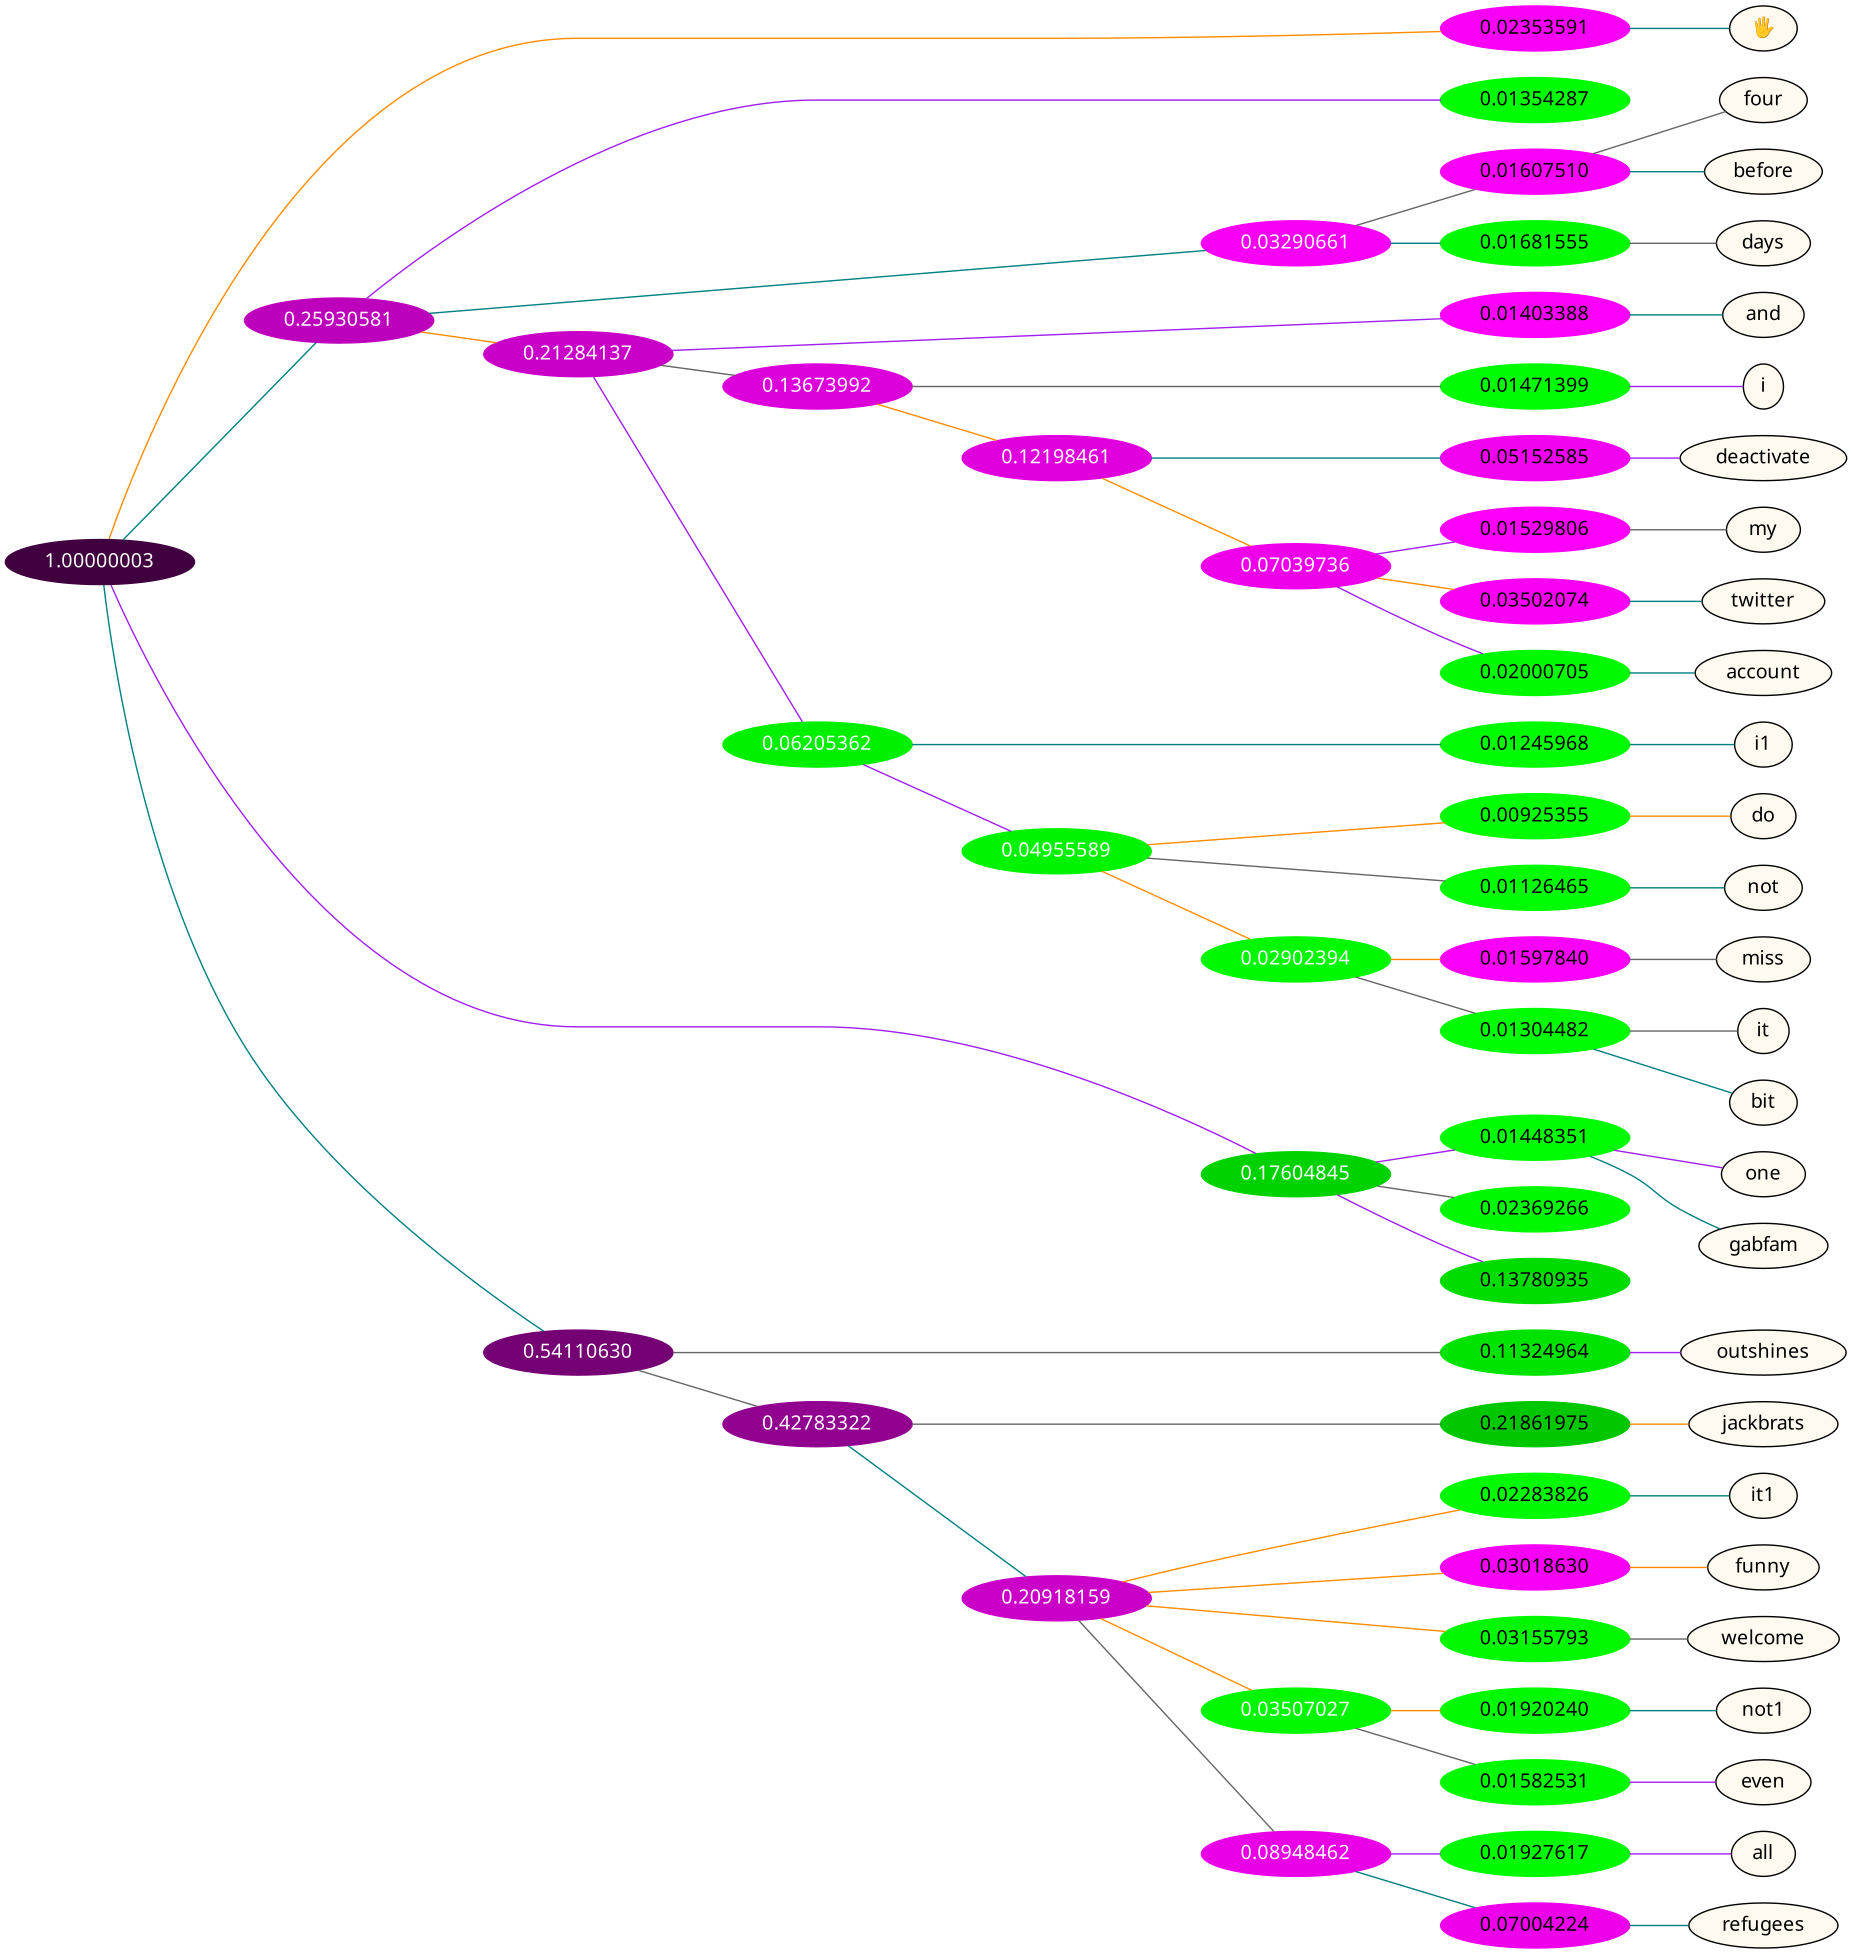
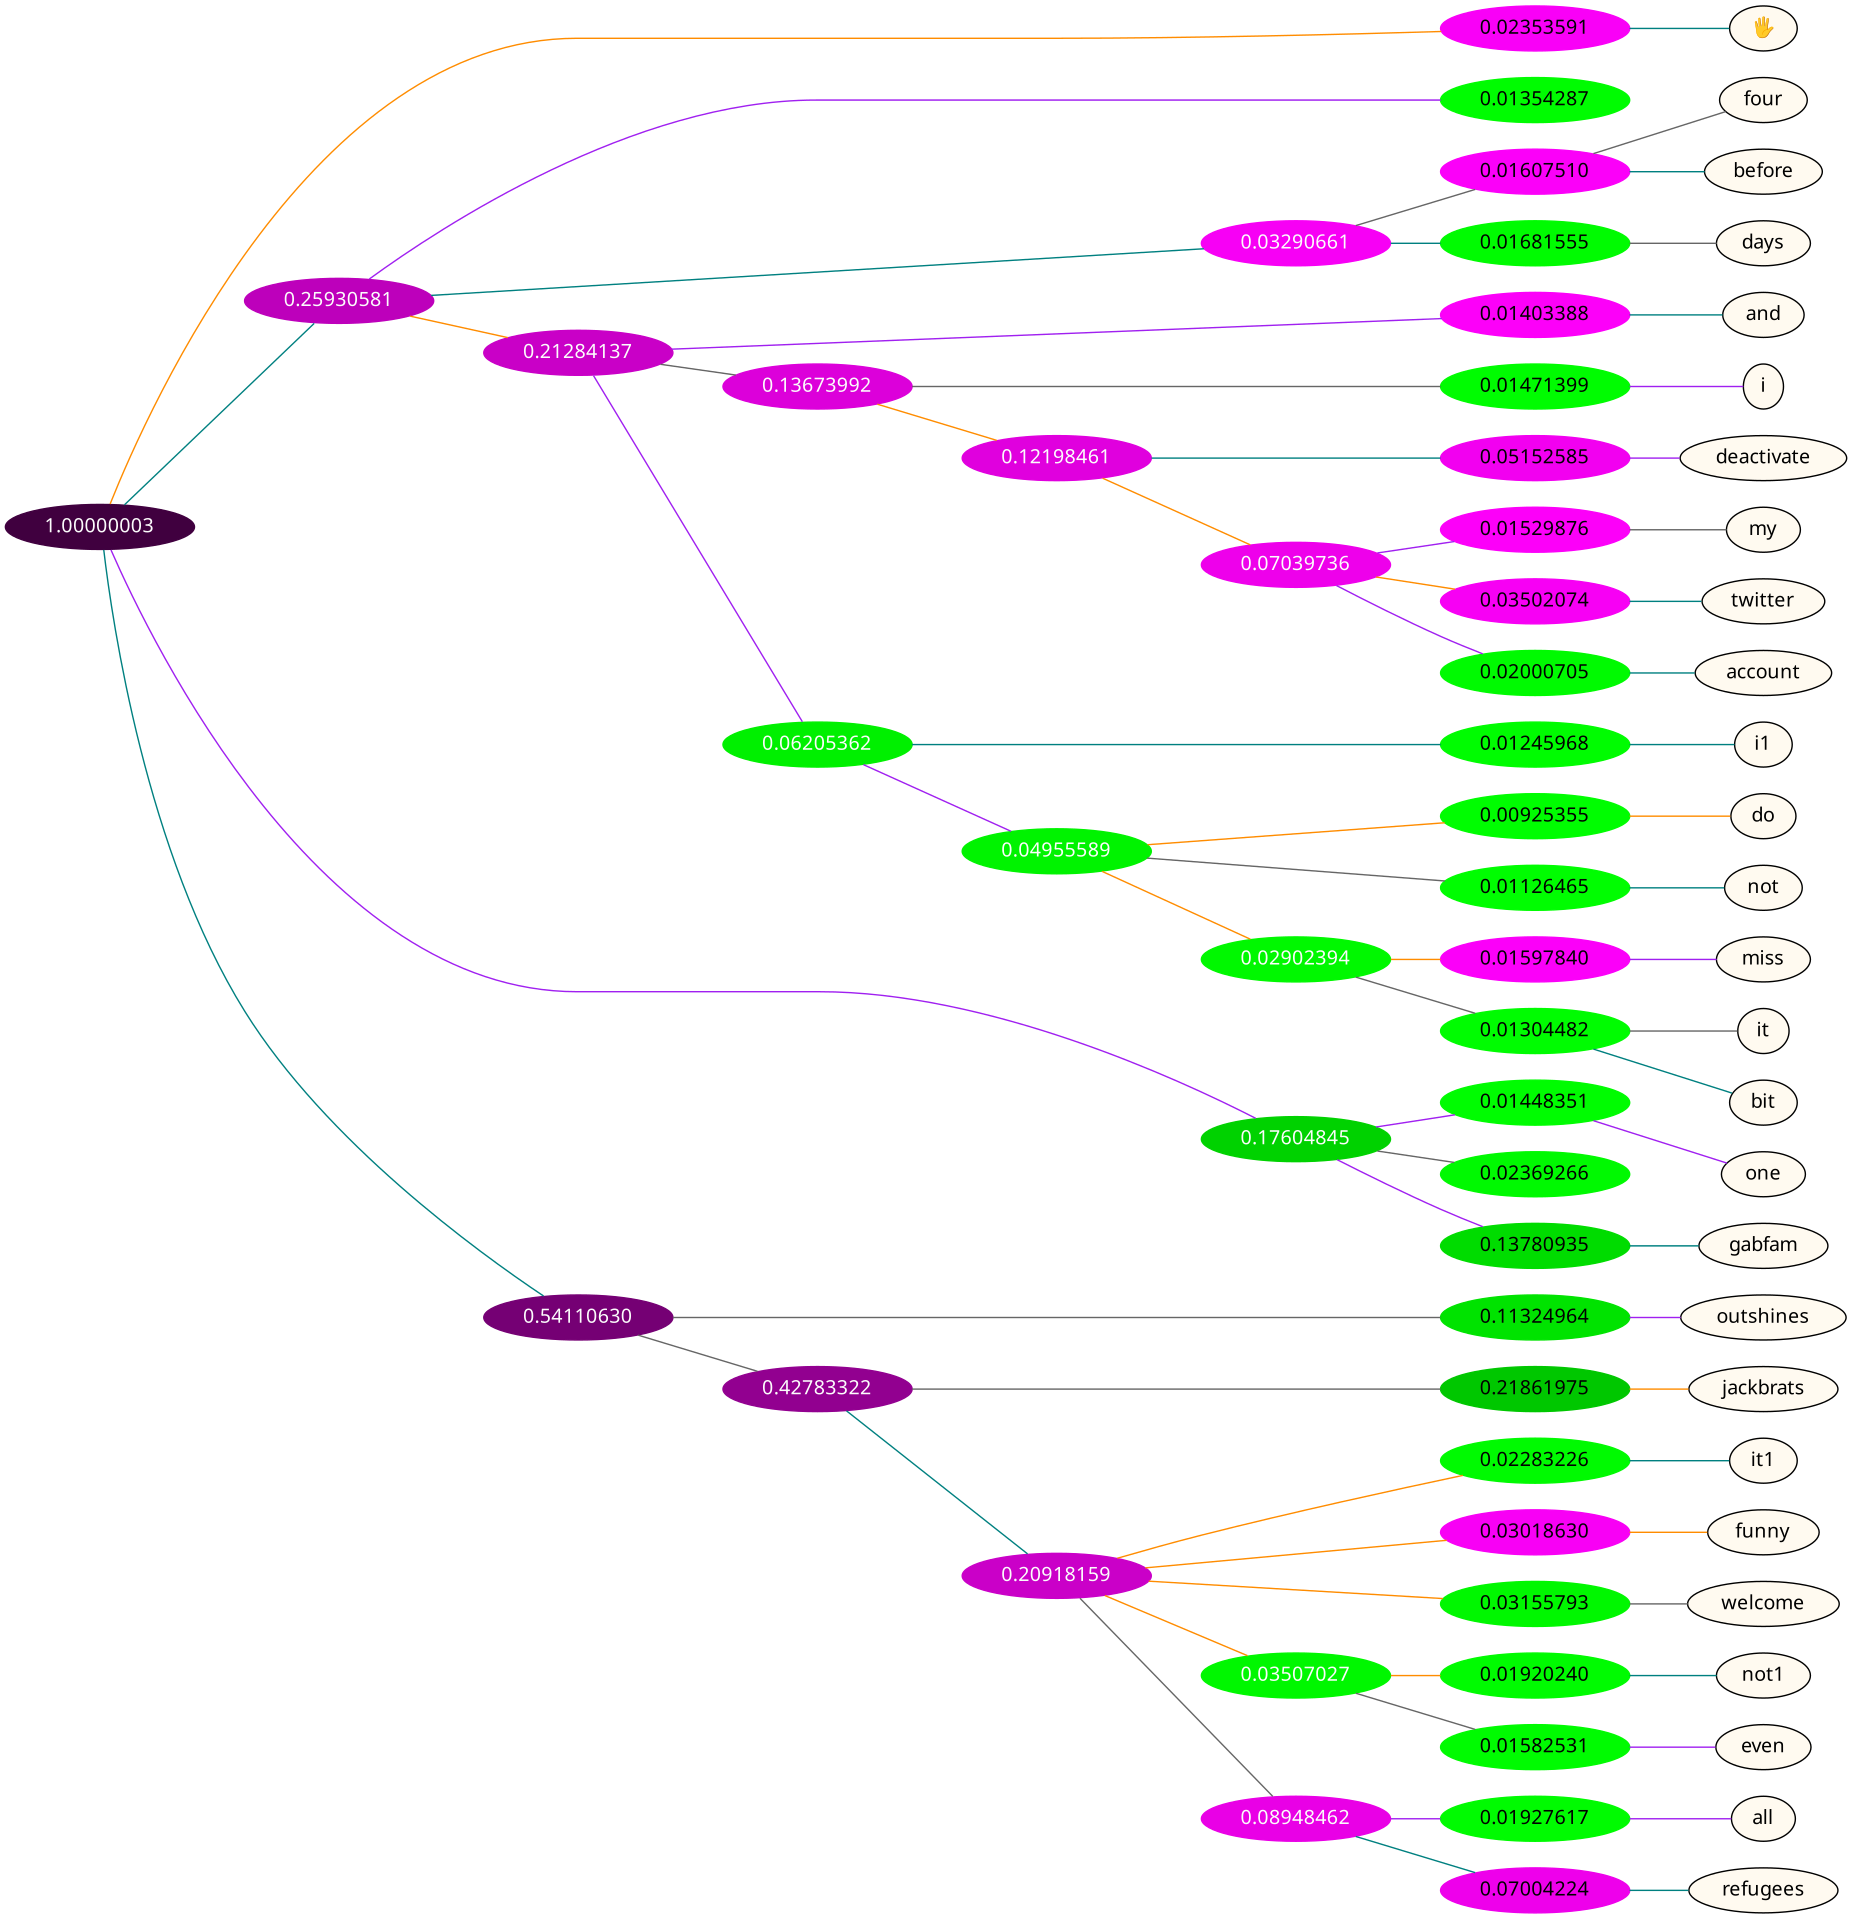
(1535, 530) -> (1535, 530)
(1673, 959) -> (1673, 959)
(1655, 1192) -> (1664, 1246)
(1535, 1496) -> (1535, 1461)
